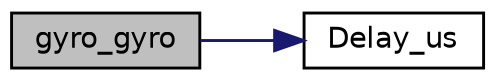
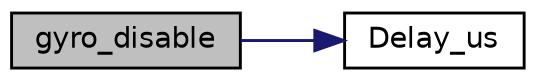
(106, 41) -> (126, 41)
